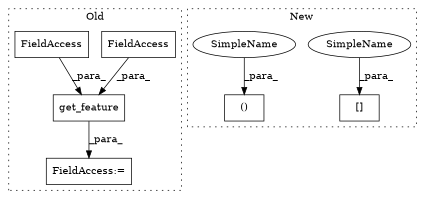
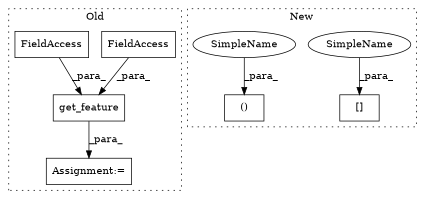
(89, 171) -> (89, 171)
